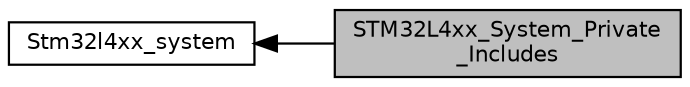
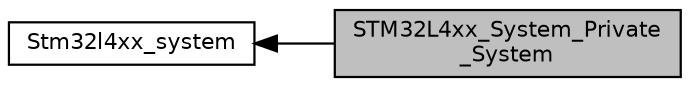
(508, 44) -> (508, 44)
